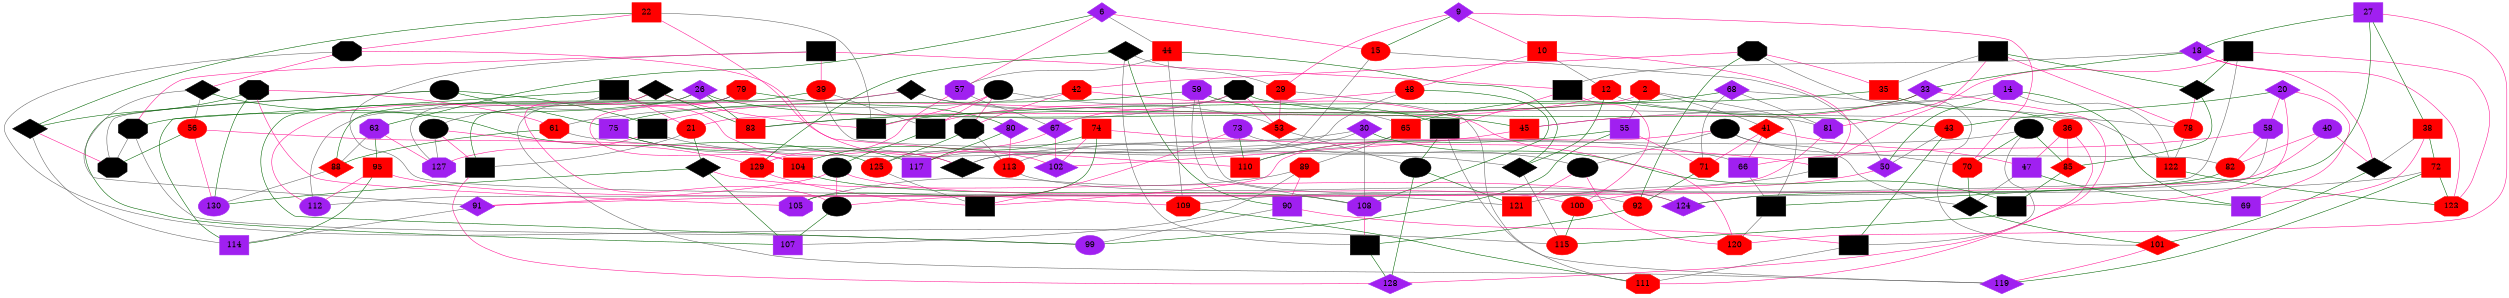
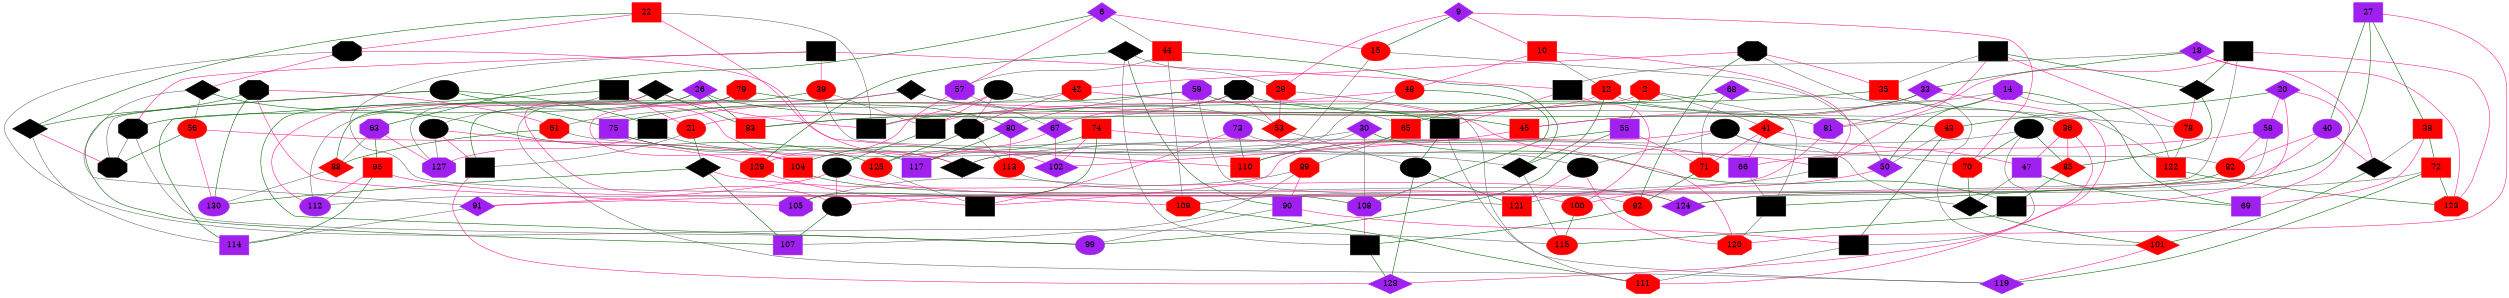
(2279, 27) -> (2349, 68)
(1775, 107) -> (1932, 113)
(1210, 178) -> (1100, 104)
